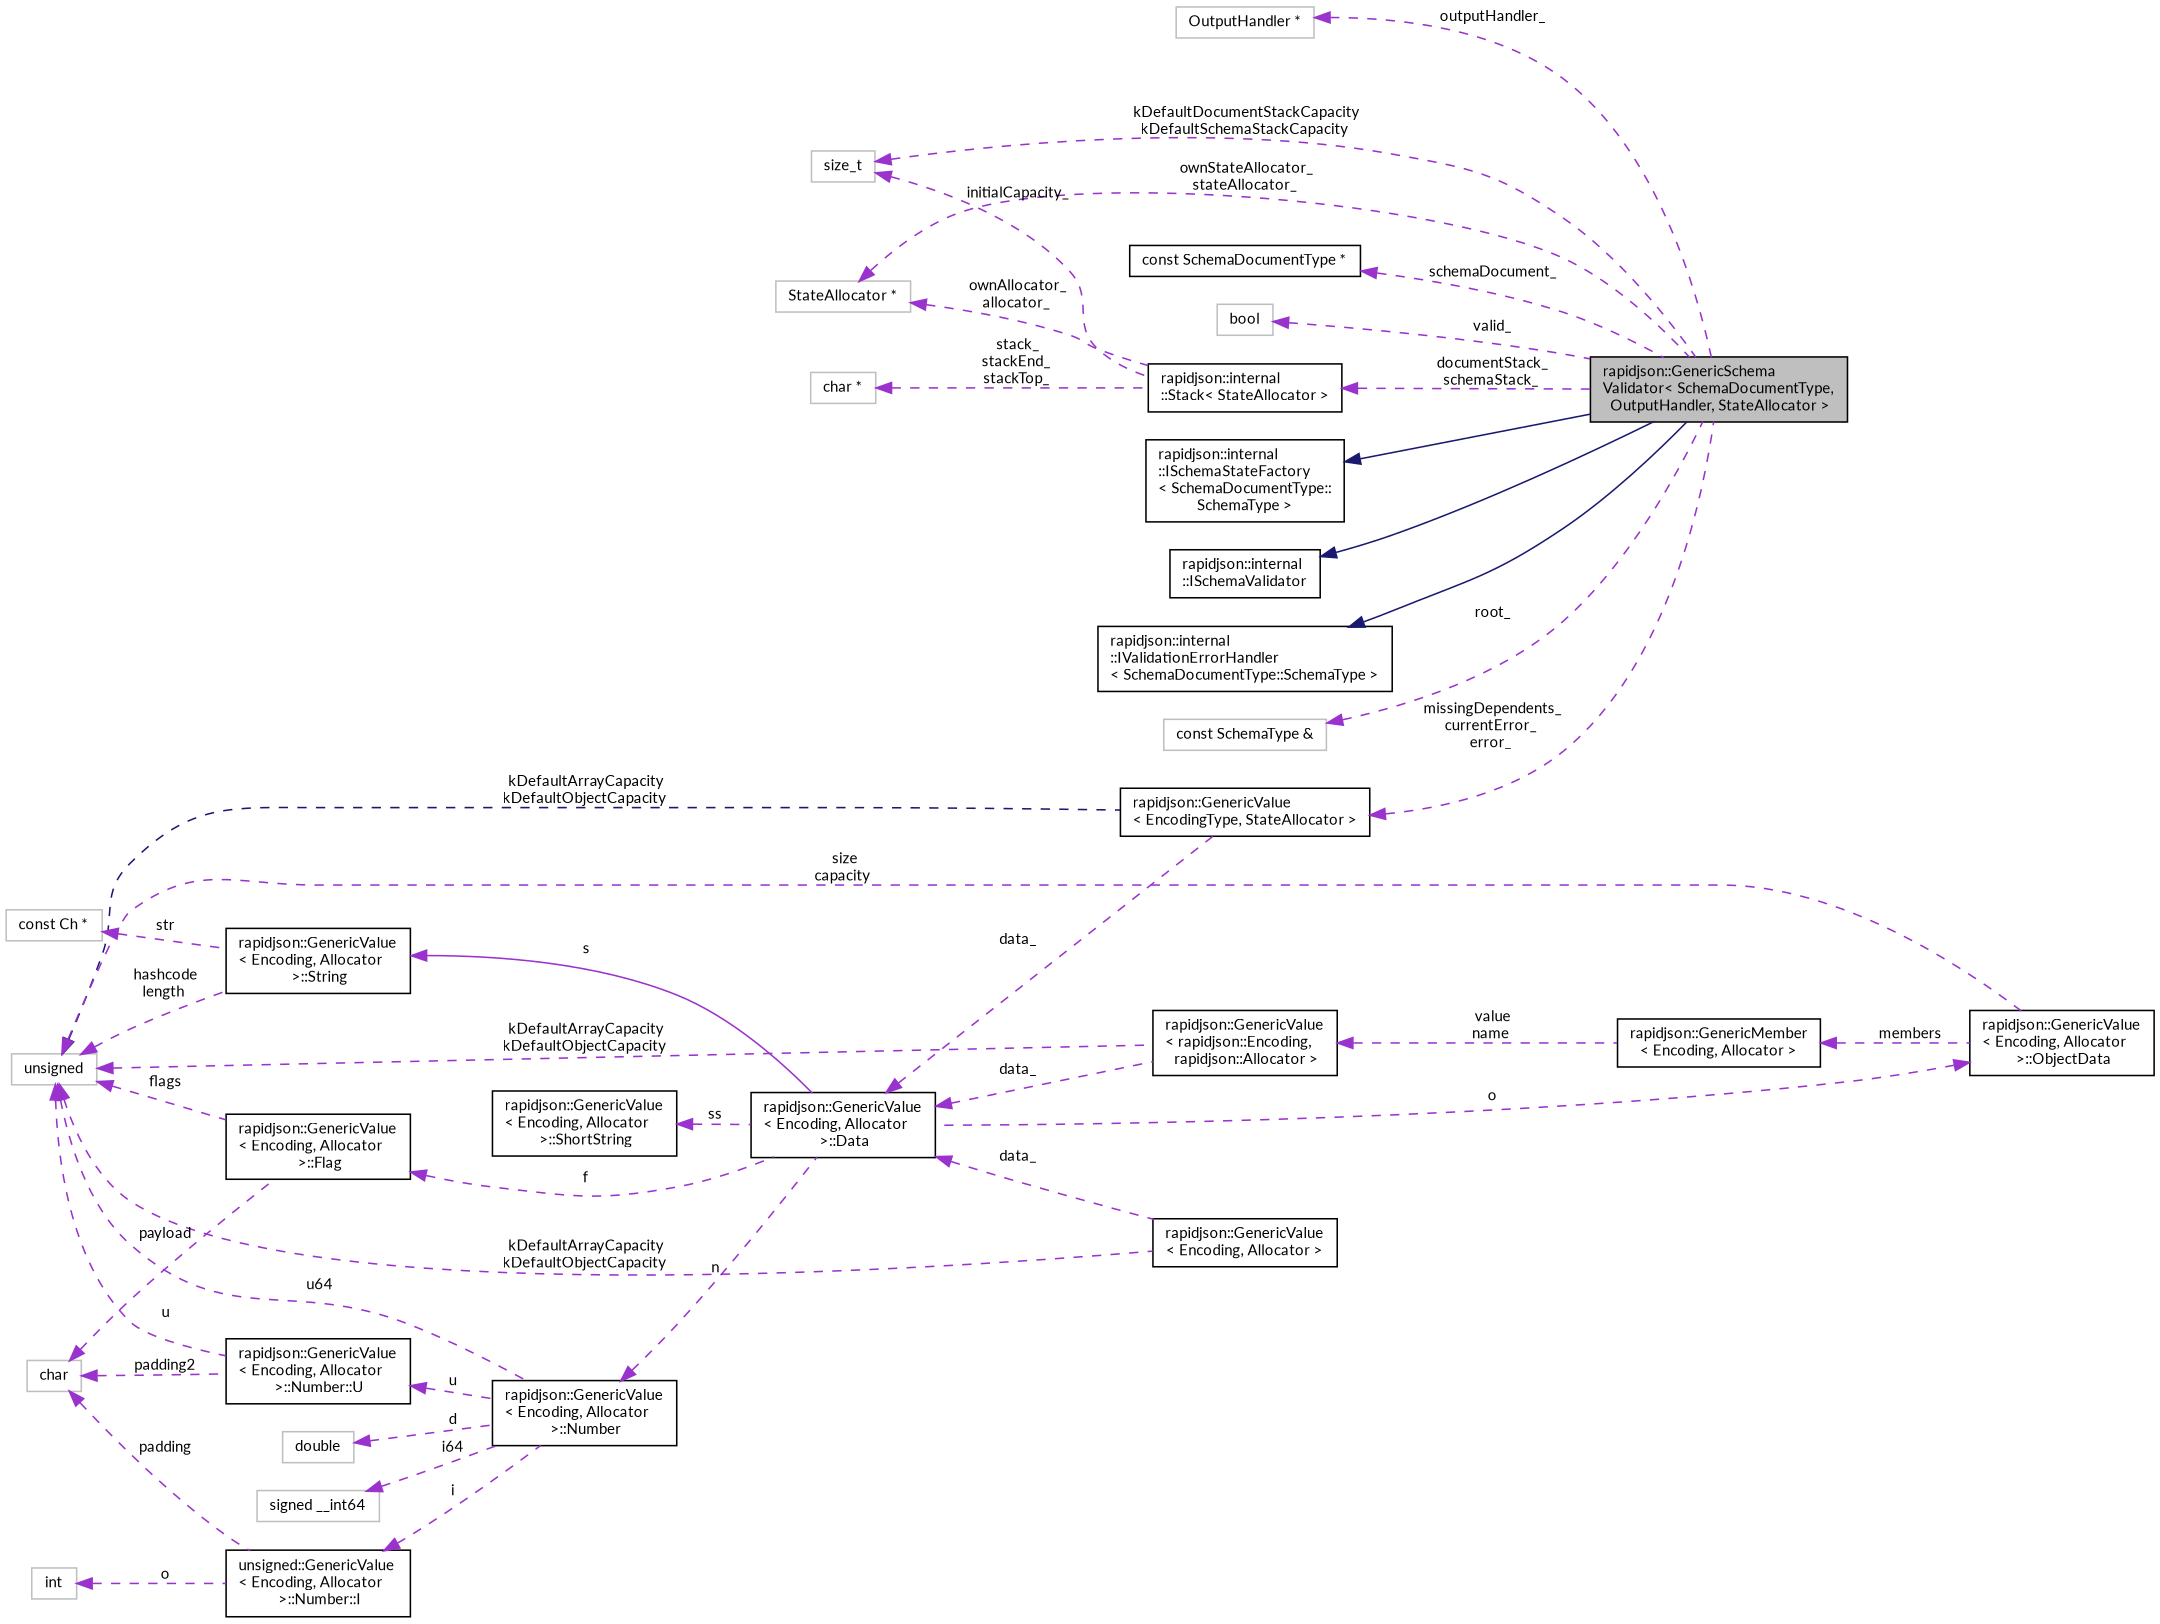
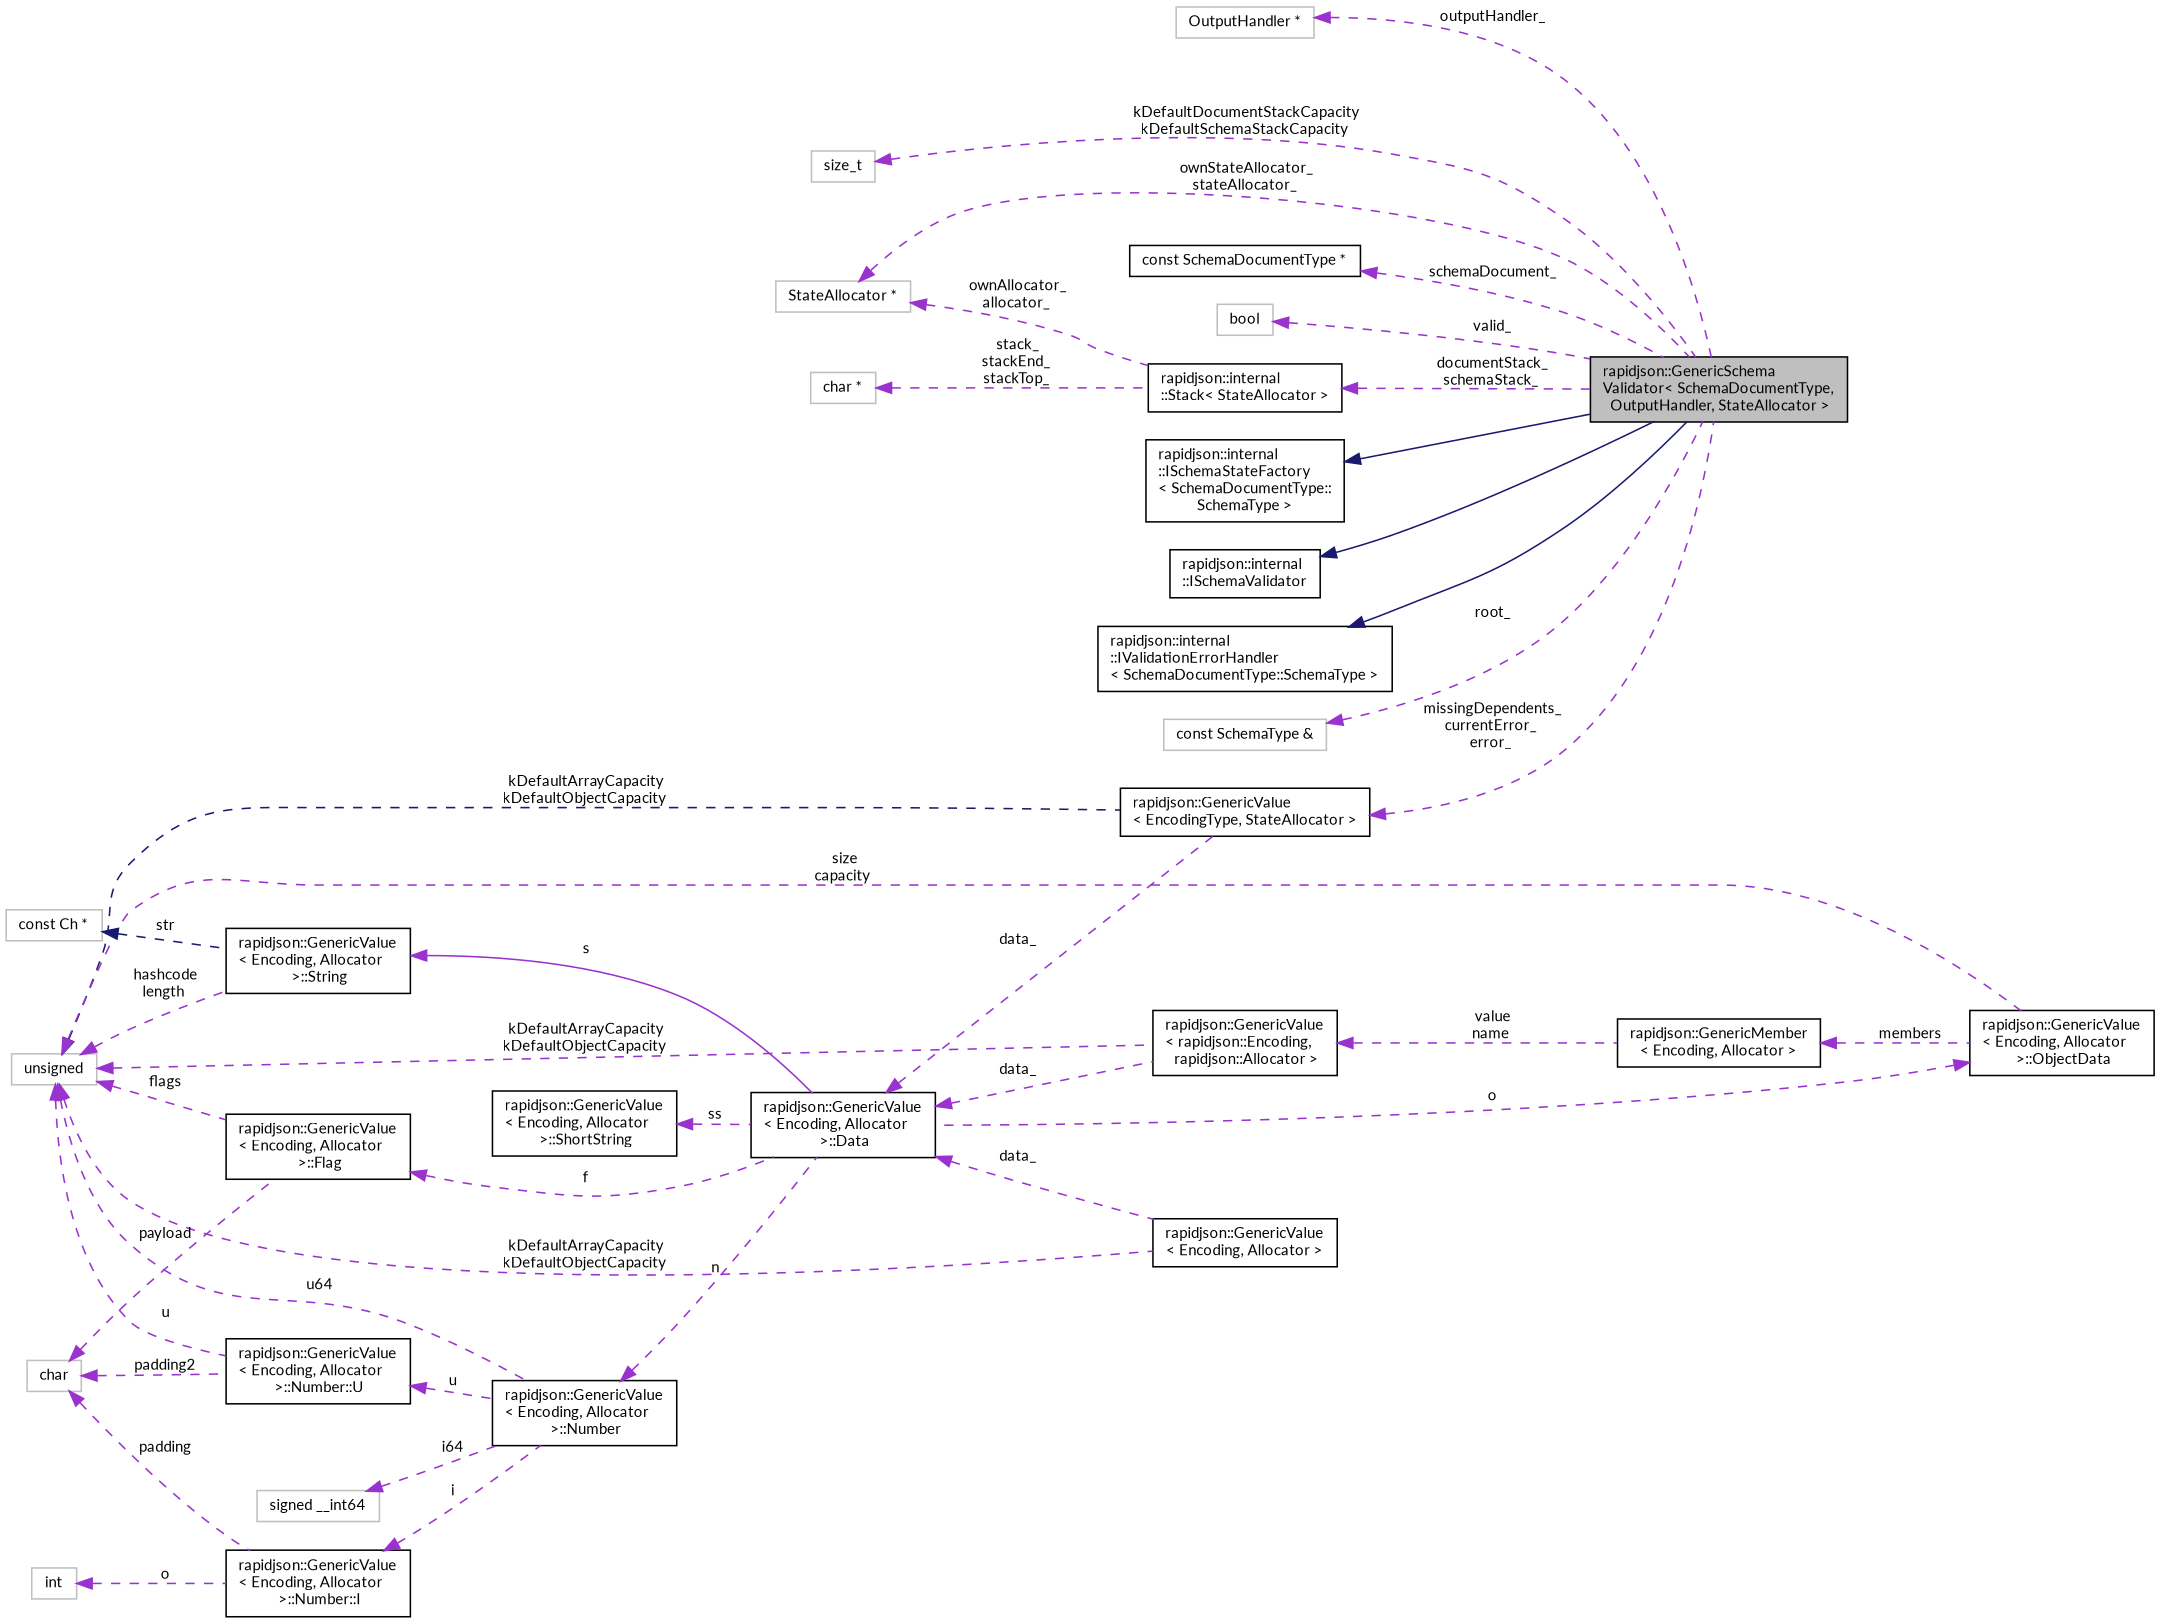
(1047, 250) -> none
(172, 941) -> (172, 941)
(318, 1447) -> none
(318, 1583) -> (318, 1583)
